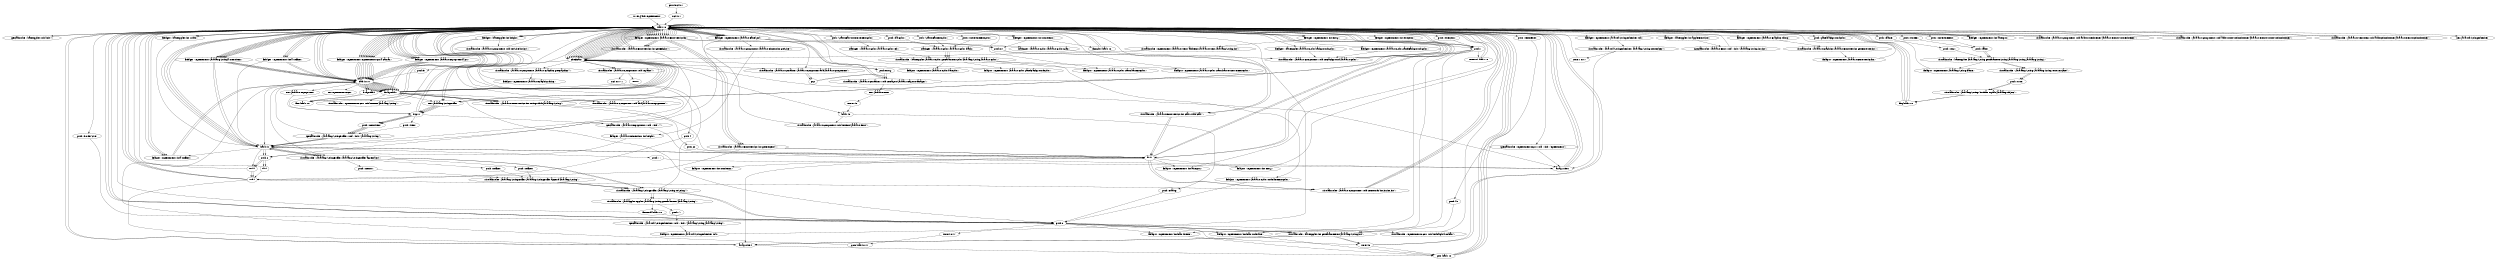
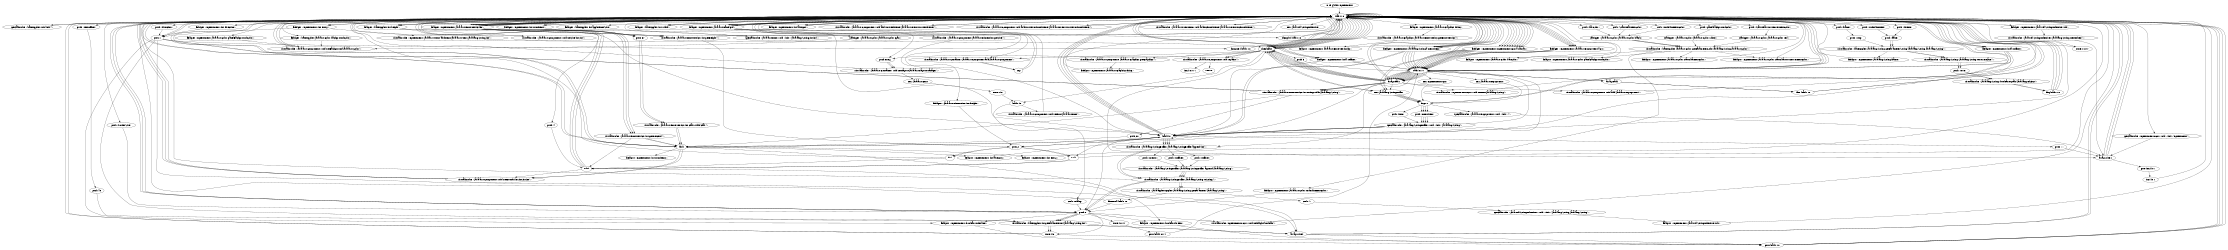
(945, 31) -> (1632, 18)
none -> (1691, 38)
(1479, 60) -> (1241, 49)
(224, 152) -> (1602, 109)
none -> (2126, 163)
